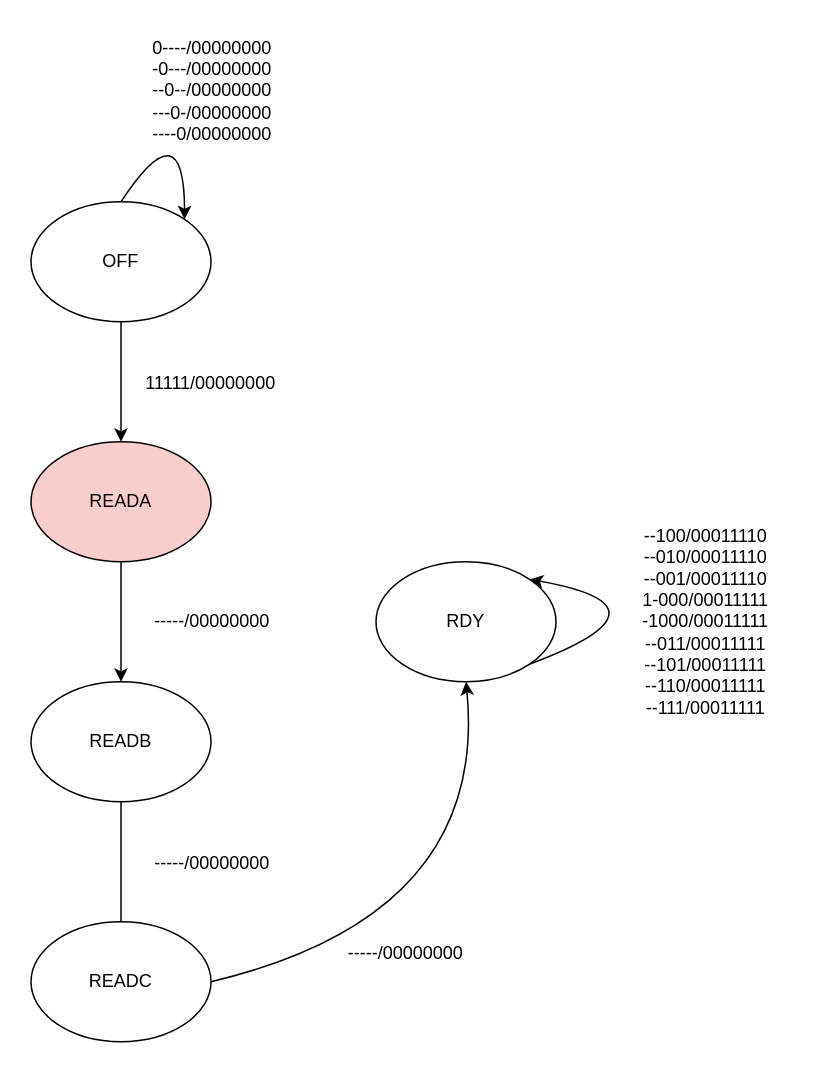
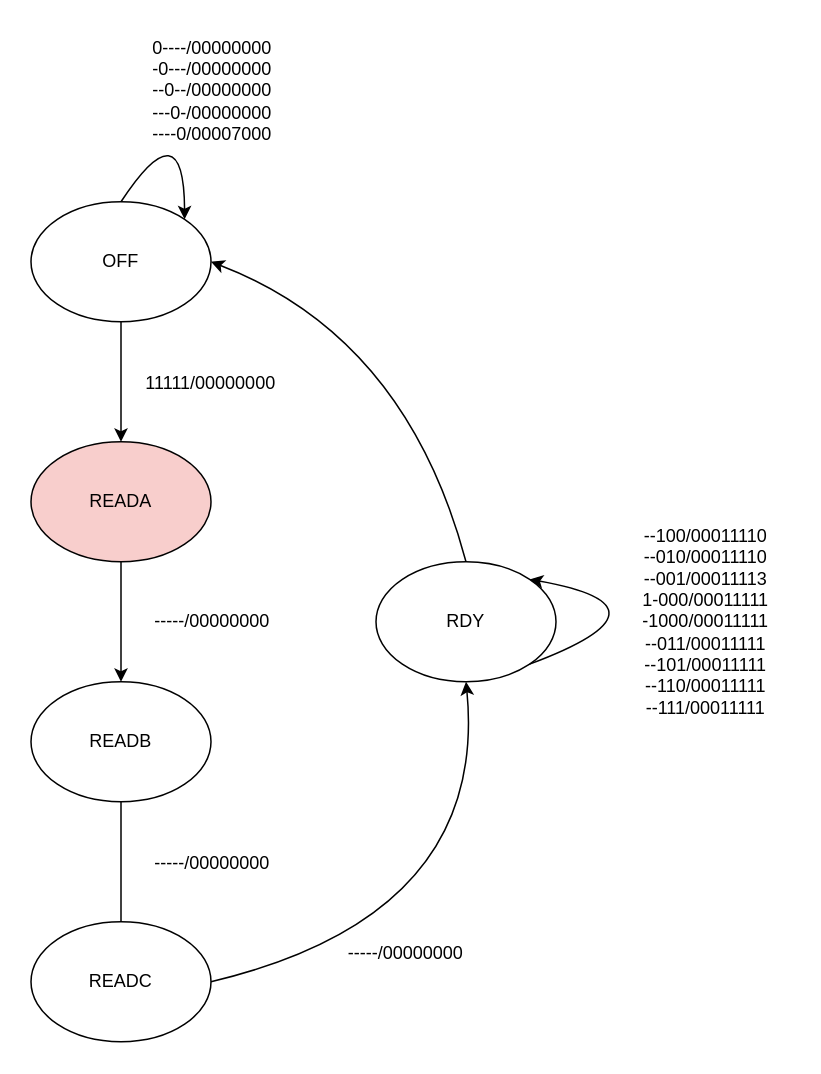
(212, 91) -> (212, 91)
none -> (380, 382)
(706, 622) -> (706, 622)
